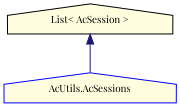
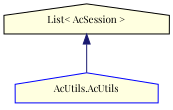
(90, 89) -> (87, 89)
